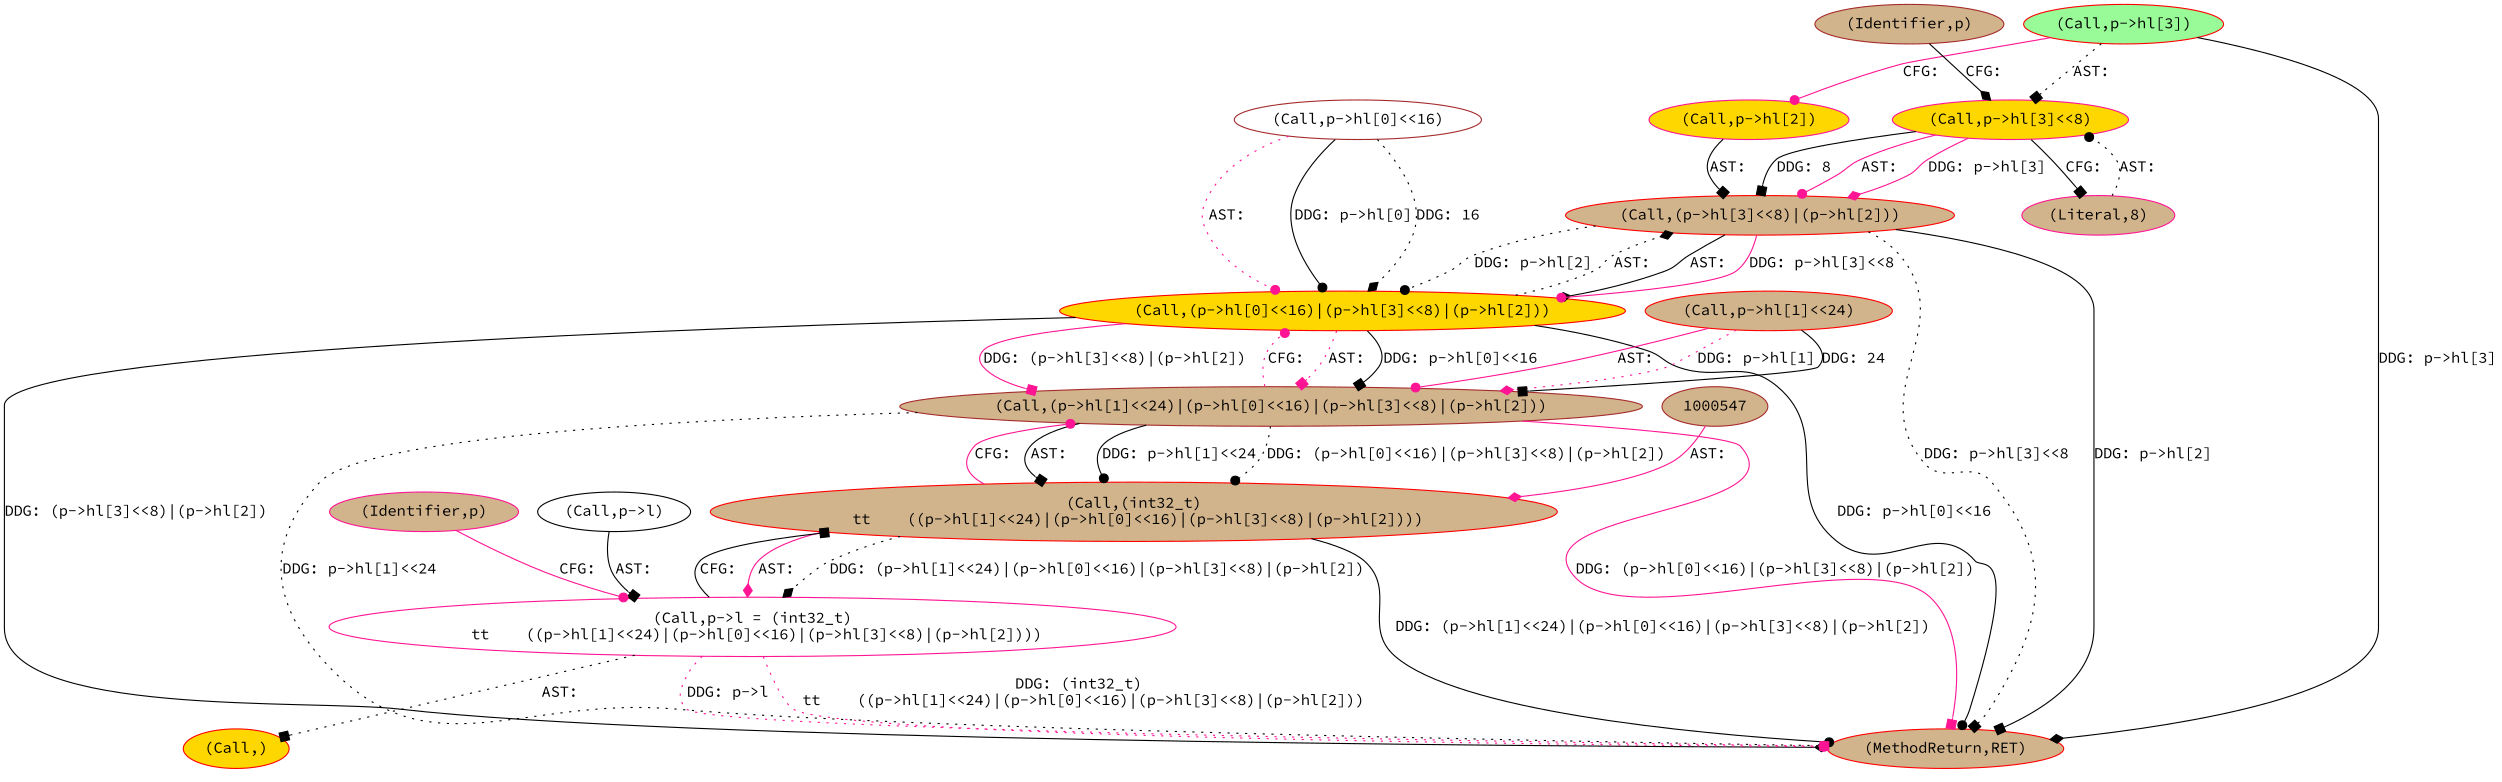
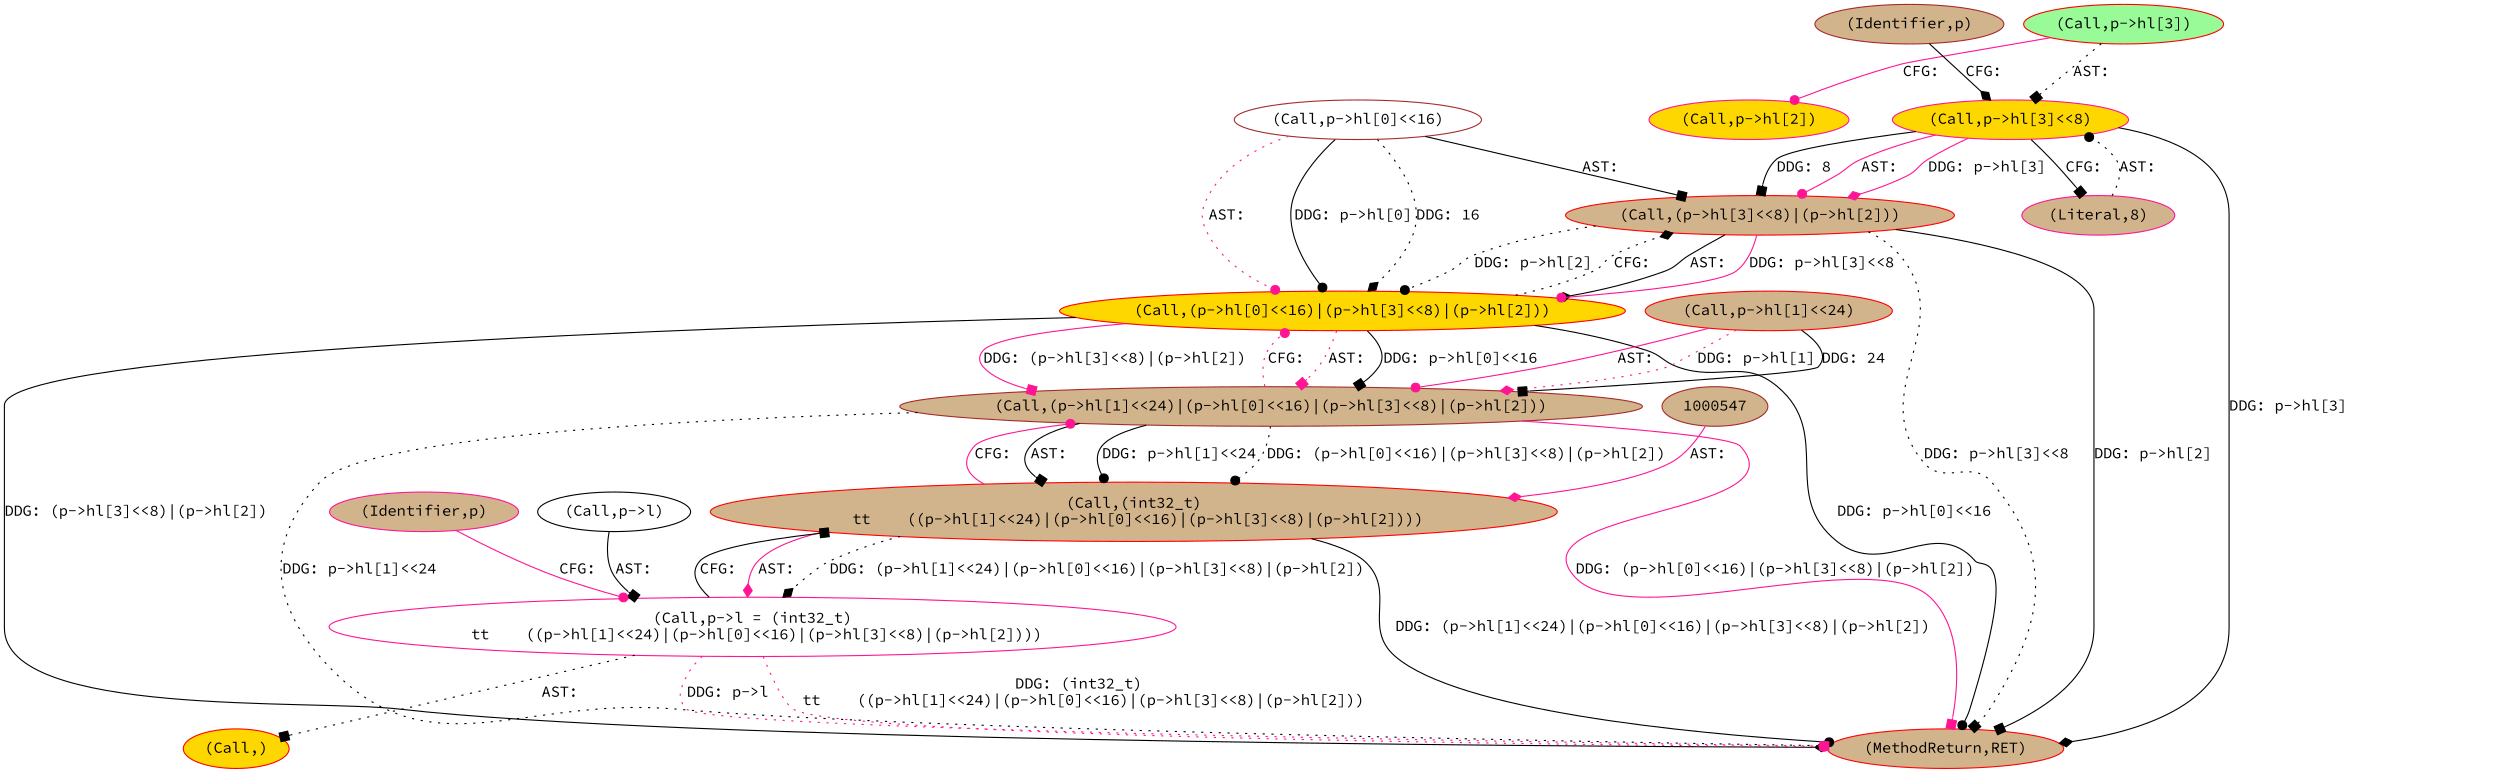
(1708, 163) -> (1550, 166)
(1637, 263) -> (1637, 263)
(2378, 444) -> (2229, 450)
